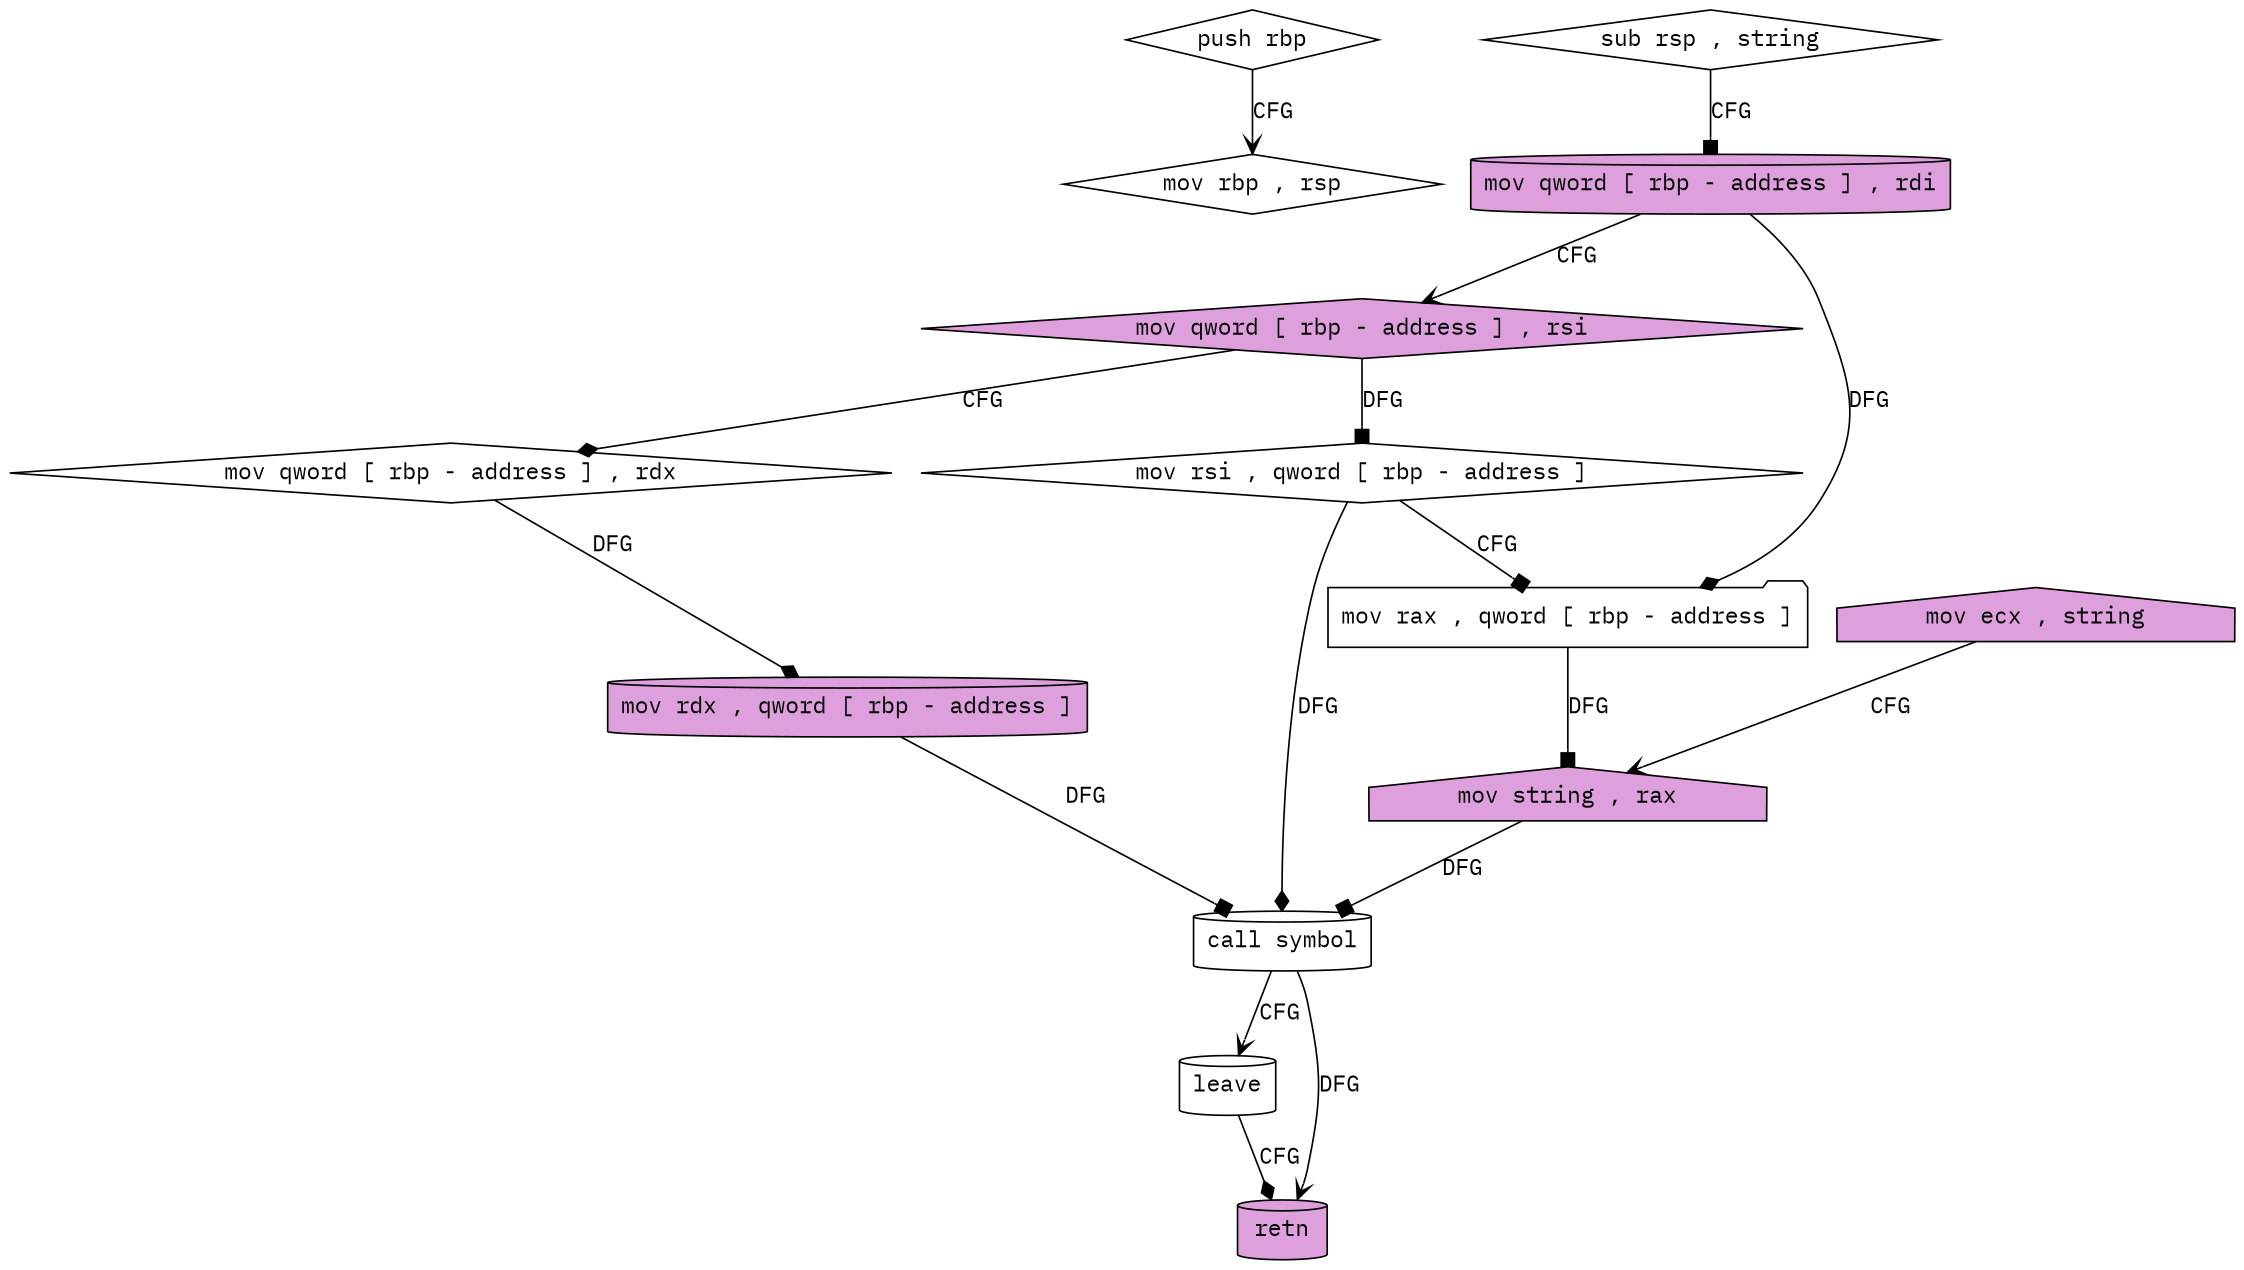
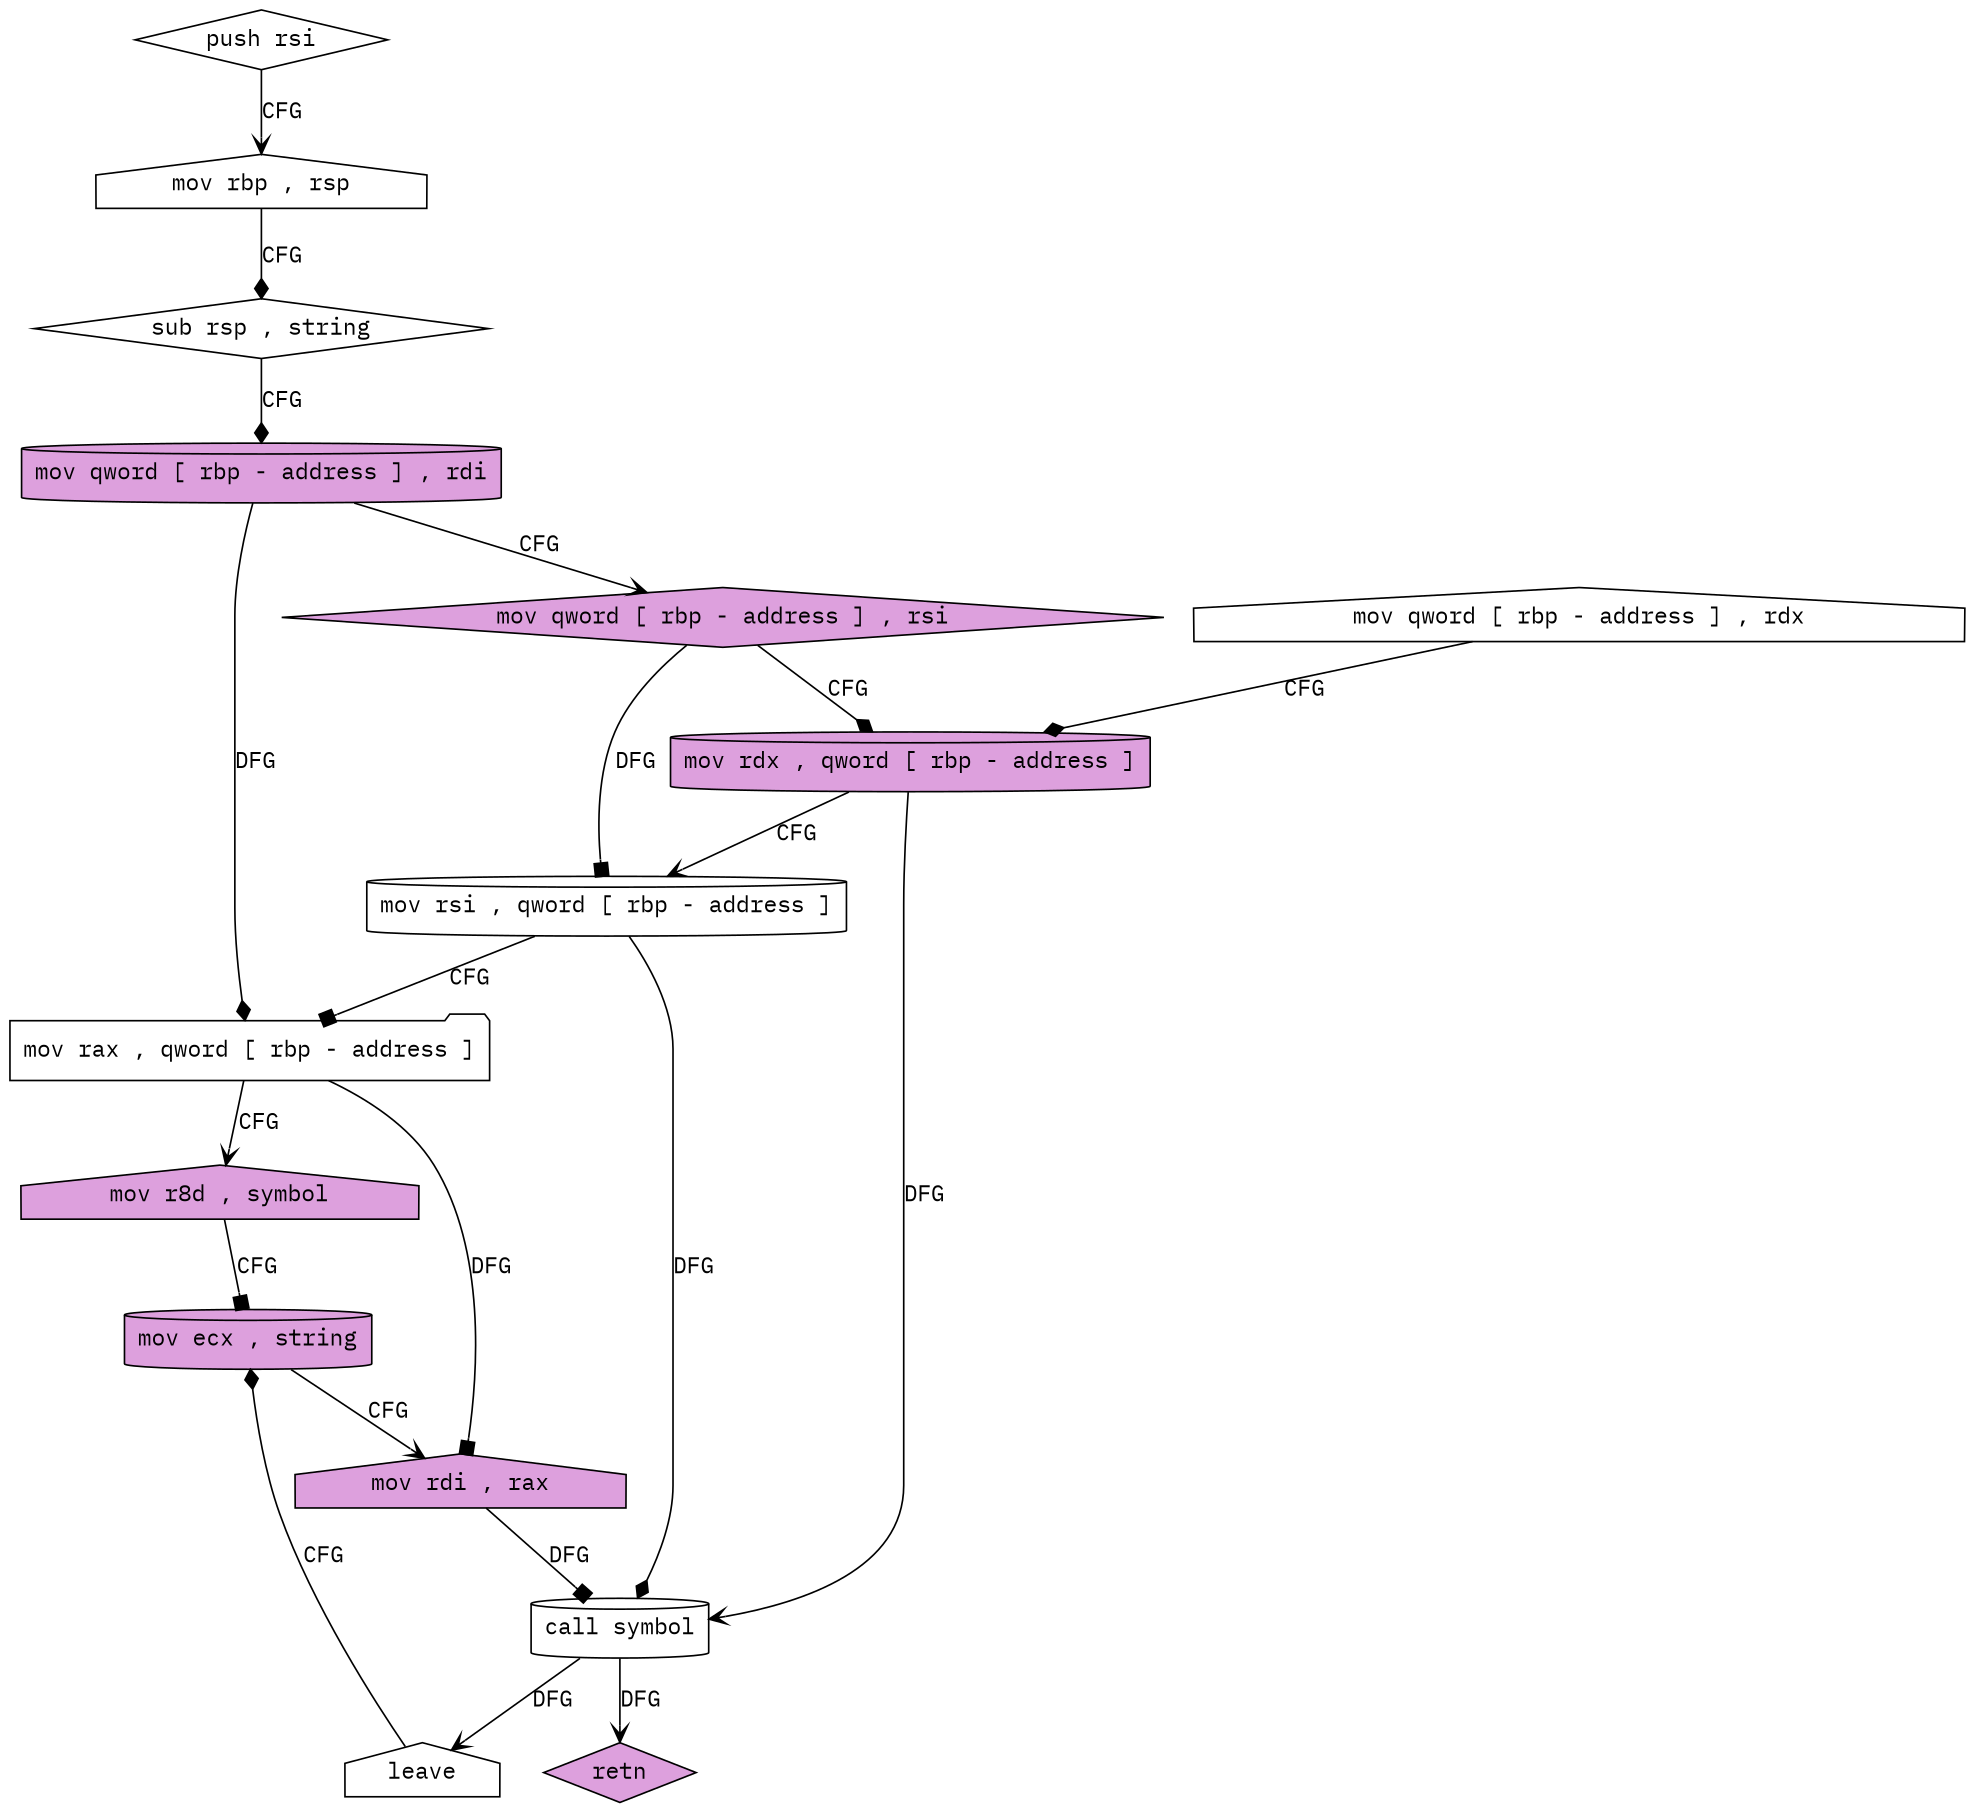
(1252, 40) -> (261, 40)
(1711, 104) -> (261, 391)
(1252, 184) -> (261, 184)
none -> (261, 243)
(916, 399) -> (807, 682)
(451, 473) -> (1579, 617)
(1362, 473) -> (607, 906)
(613, 545) -> (1305, 690)
(2036, 617) -> (248, 1339)
(1568, 797) -> (461, 1484)
(1058, 820) -> (904, 1259)
none -> (766, 831)
(1280, 1013) -> (553, 1700)
(1228, 1085) -> (422, 1773)
(1251, 1148) -> (306, 1577)
none -> (220, 1195)
(1282, 1230) -> (620, 1773)
